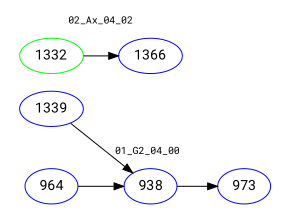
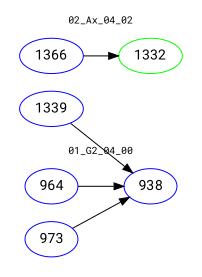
(96, 56) -> (96, 56)
(192, 186) -> (97, 215)
